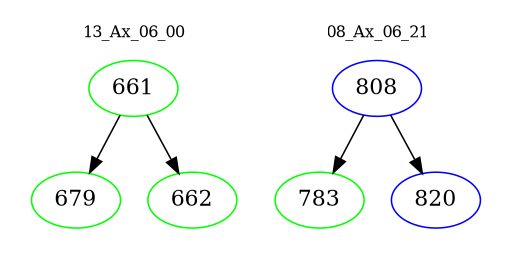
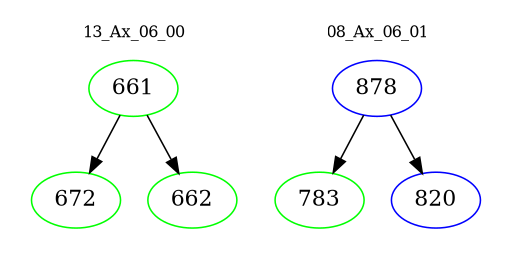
(378, 33) -> (378, 33)
(377, 88) -> (377, 88)
(76, 200) -> (76, 200)
